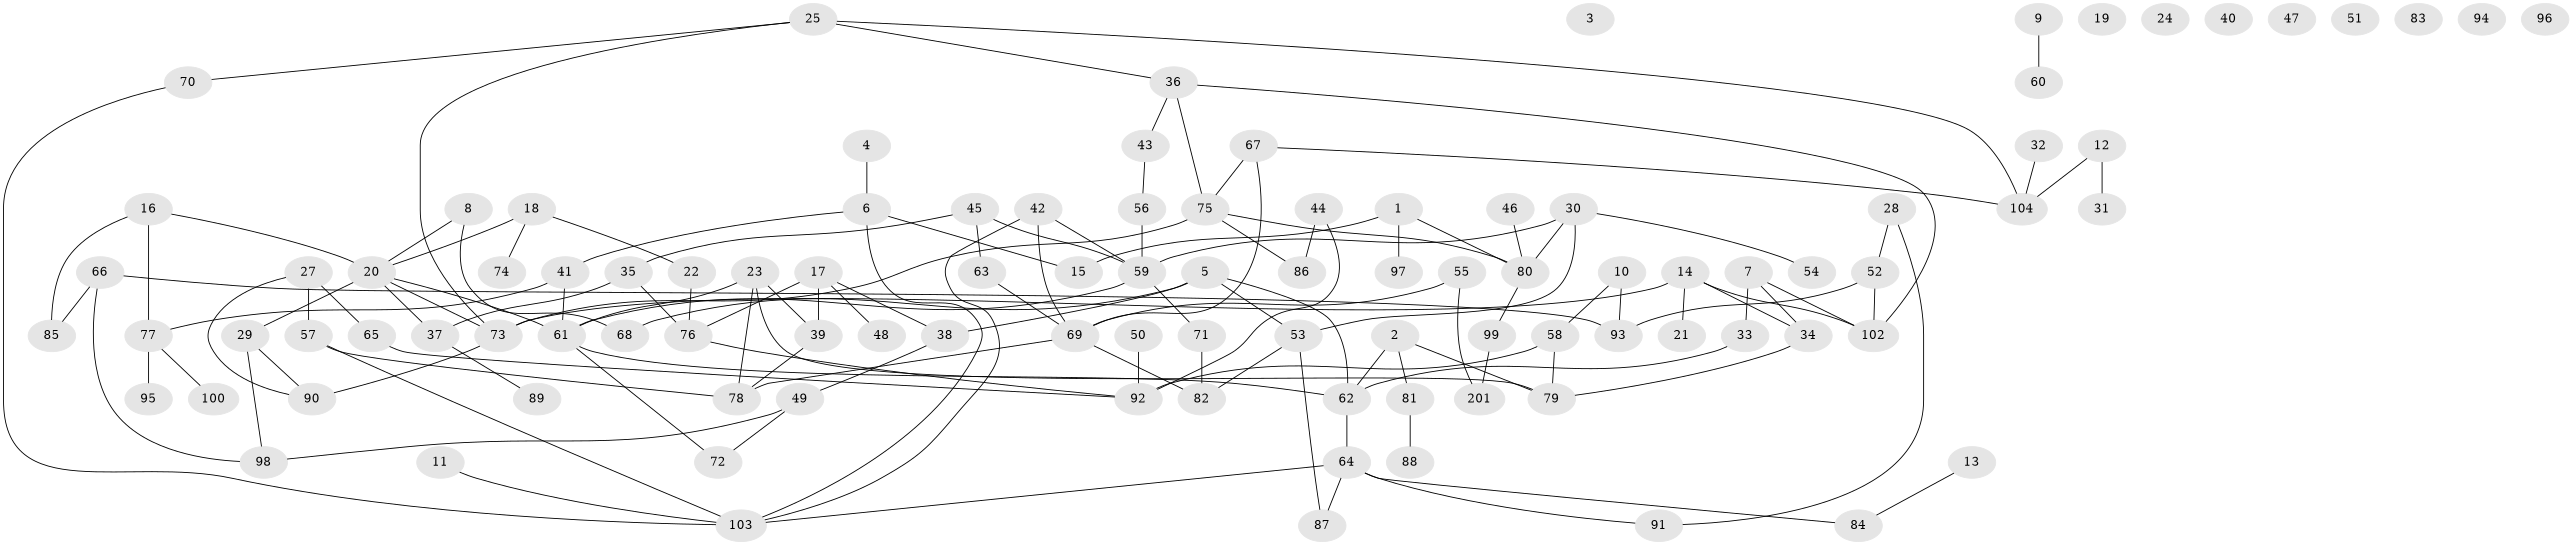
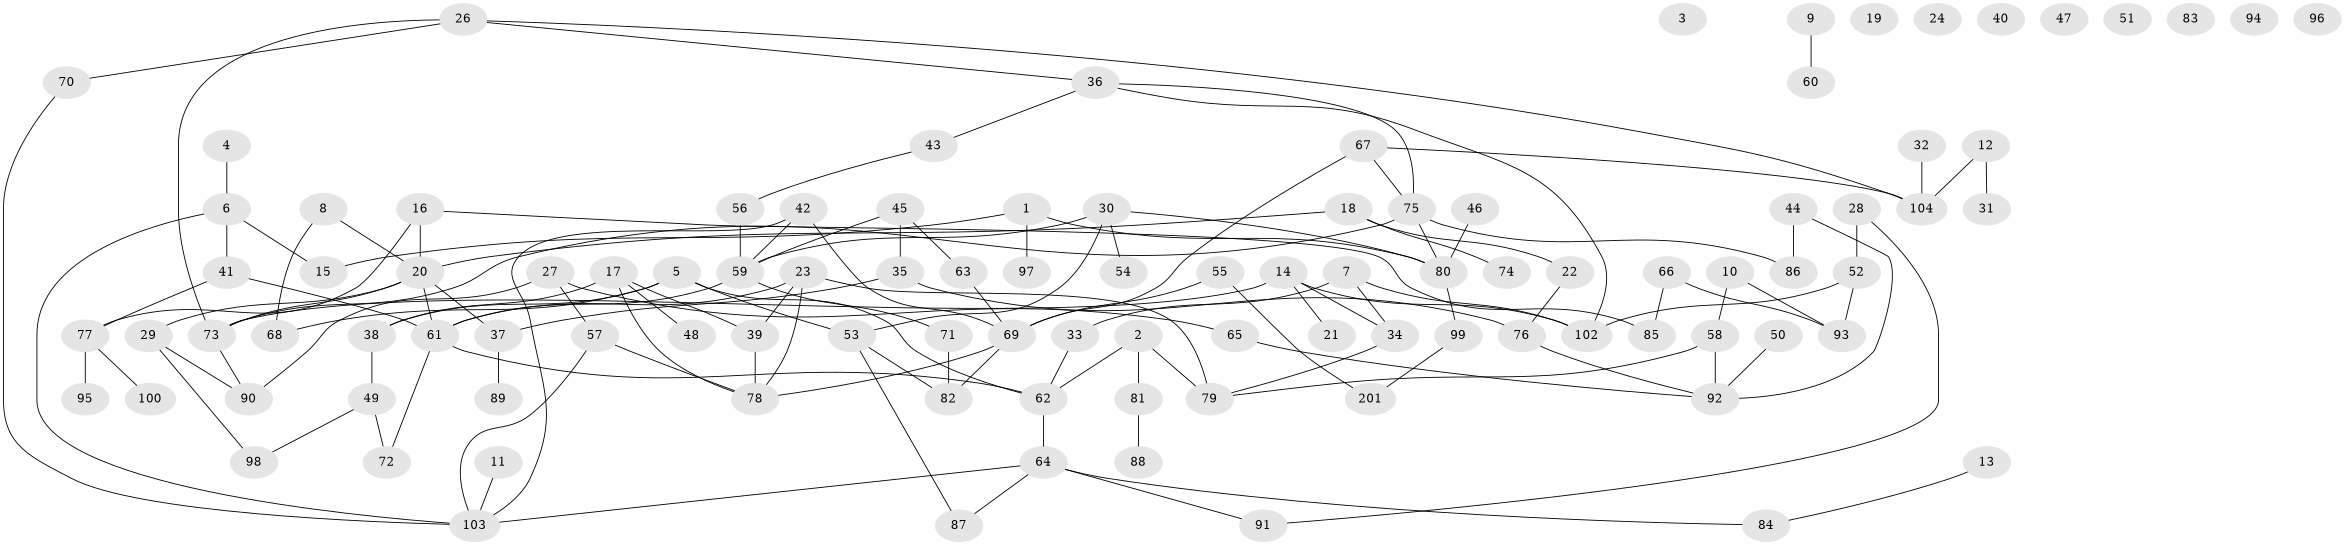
(813, 19) -> (463, 19)
(742, 310) -> (663, 354)
(118, 416) -> none
